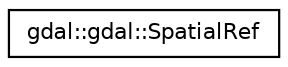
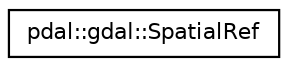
(144, 34) -> (144, 34)
